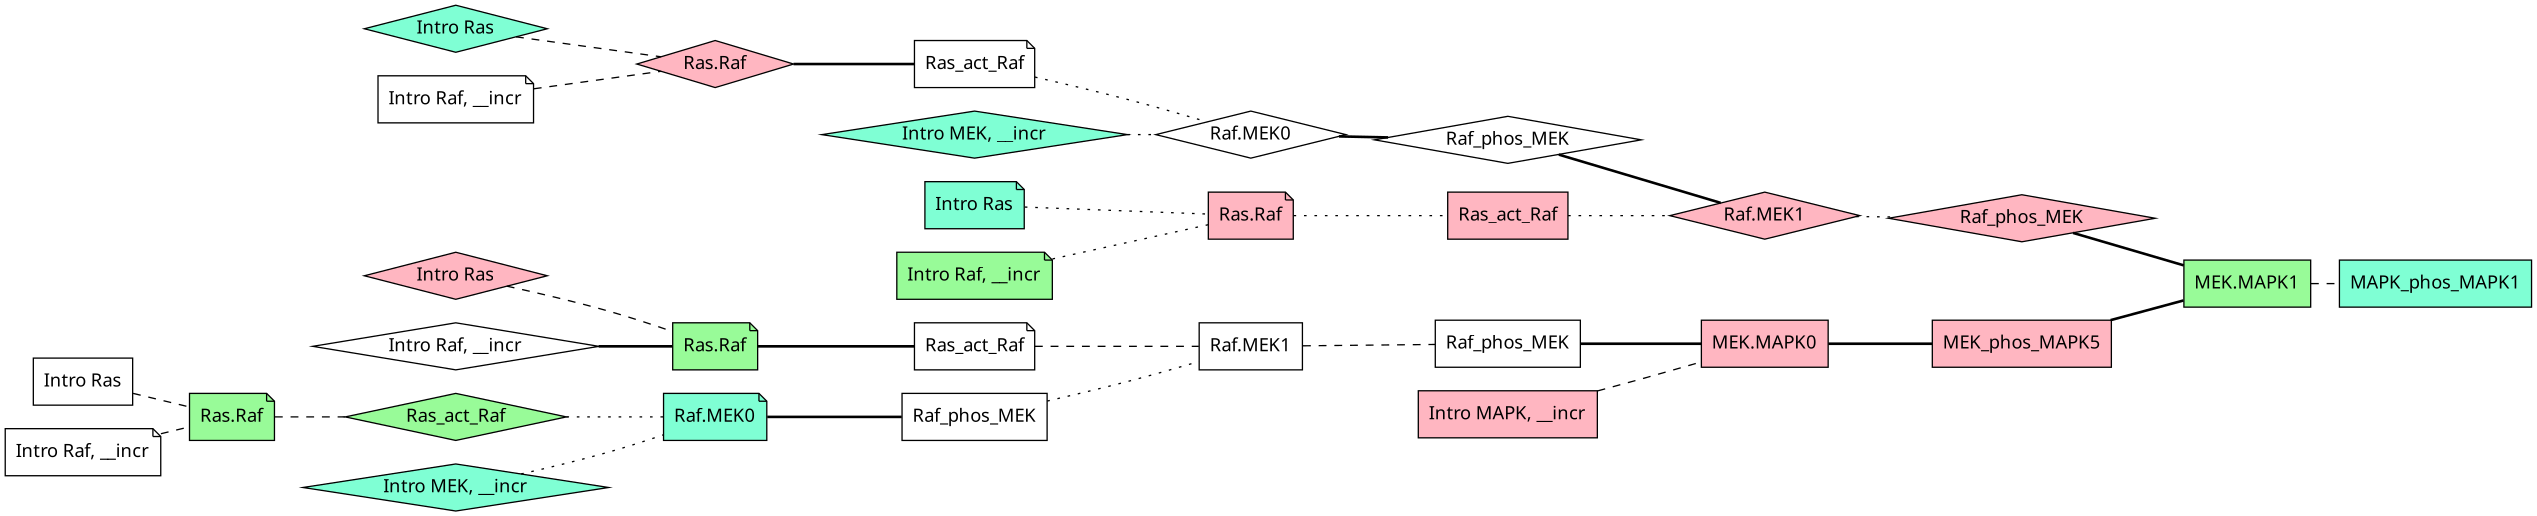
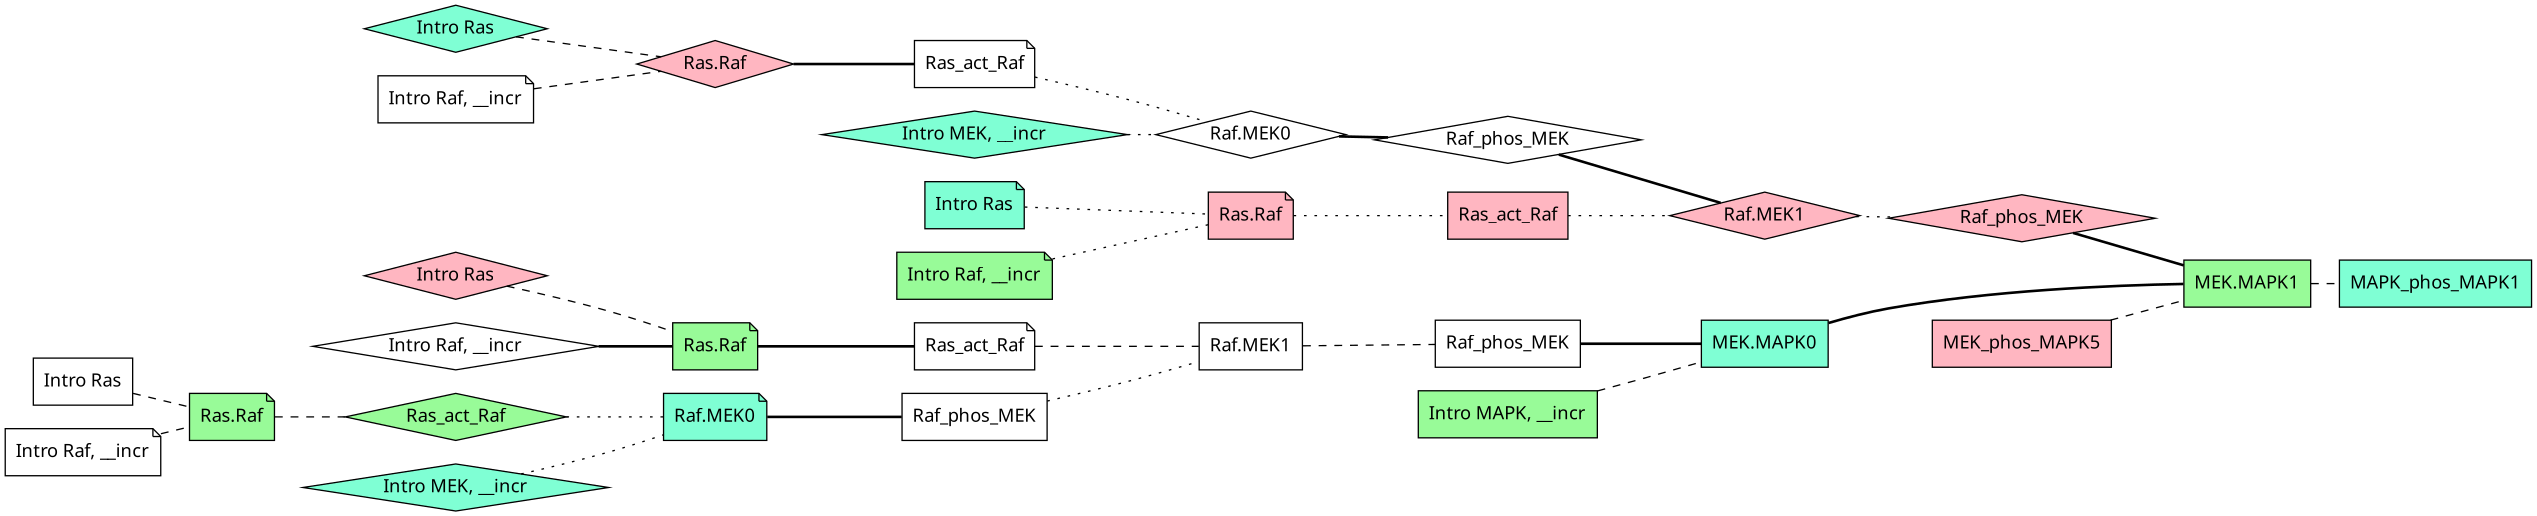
(2147, 310) -> (2147, 310)
(1765, 344) -> (1765, 344)
(1880, 344) -> (2005, 293)
(1508, 414) -> (1508, 414)
